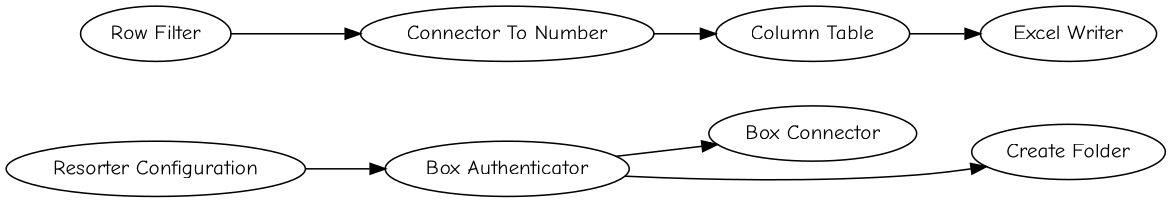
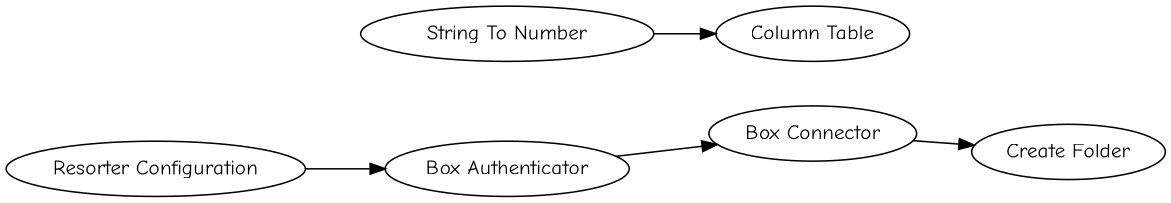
(156, 34) -> none
(507, 34) -> (507, 34)
(1069, 34) -> none
(798, 180) -> (936, 142)
